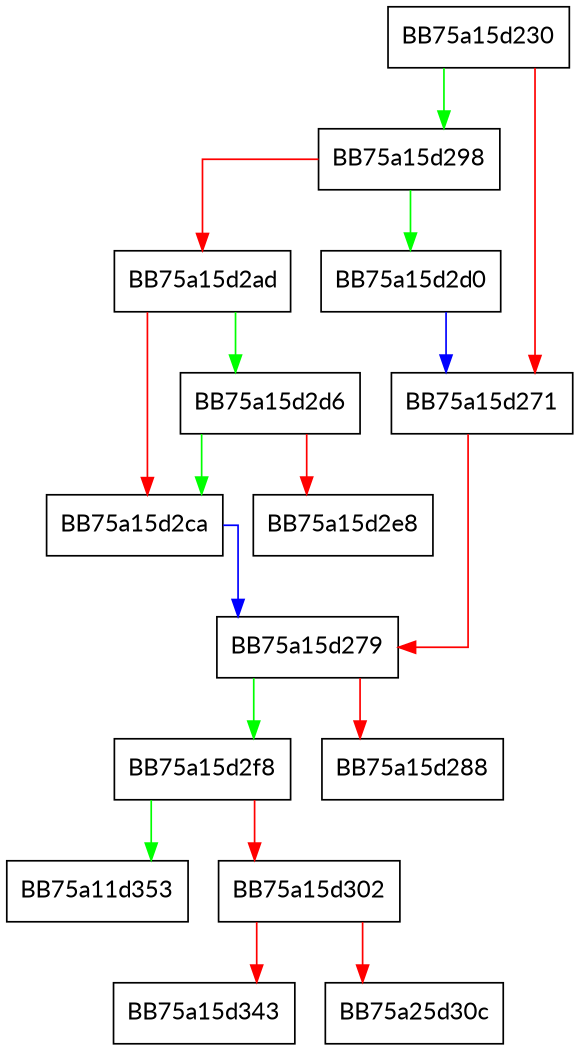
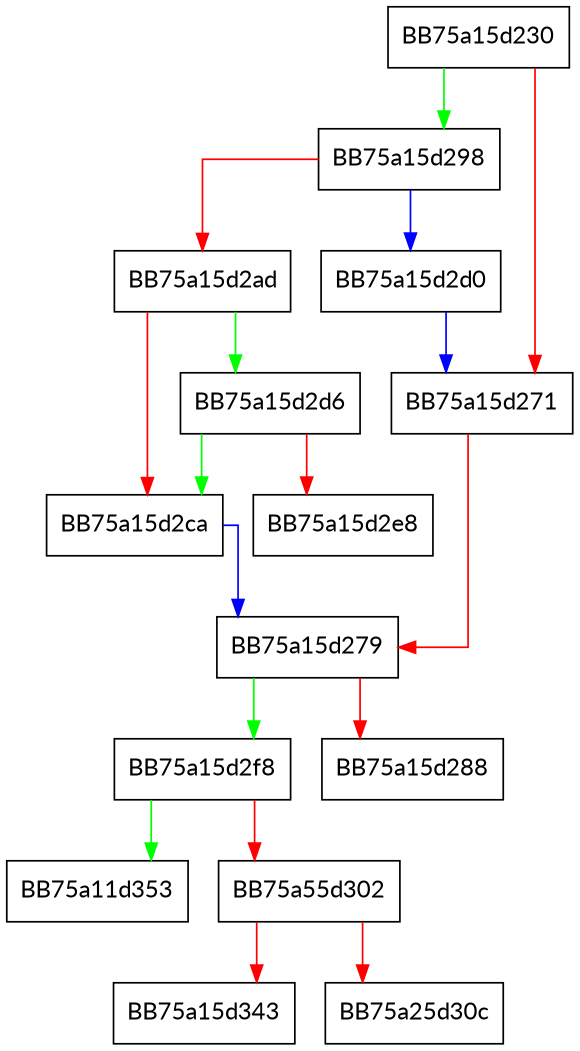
(410, 212) -> (410, 212)
(309, 891) -> (309, 891)
